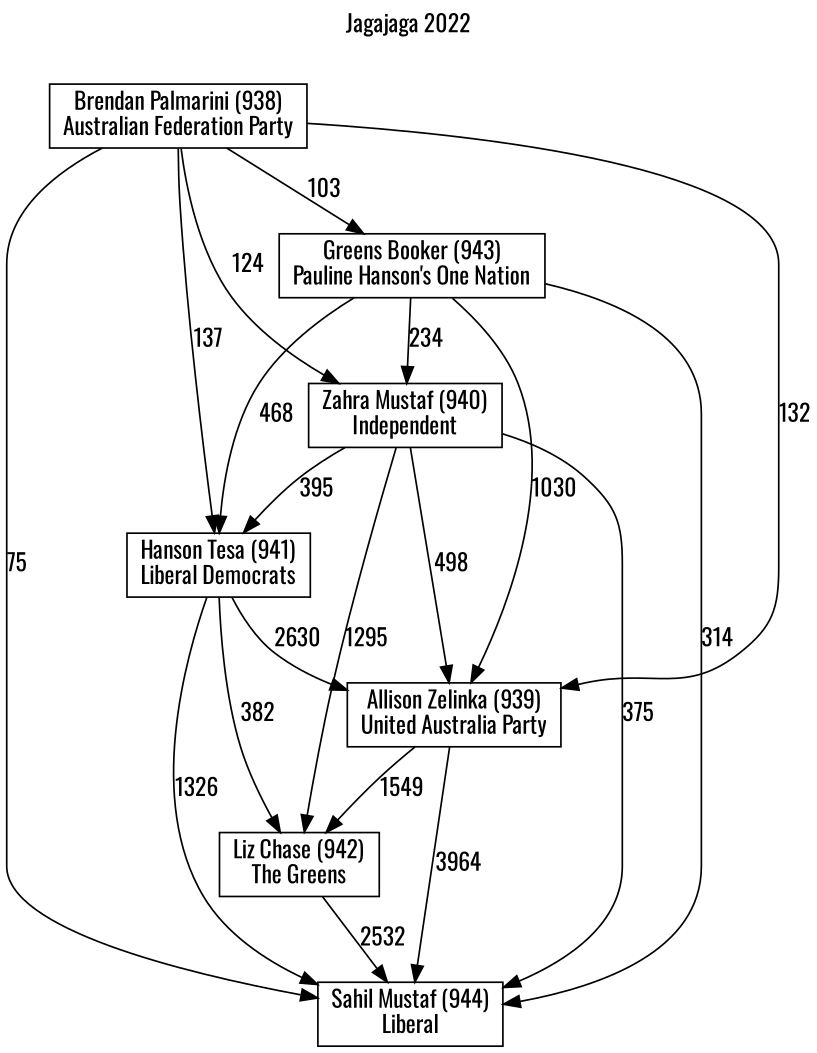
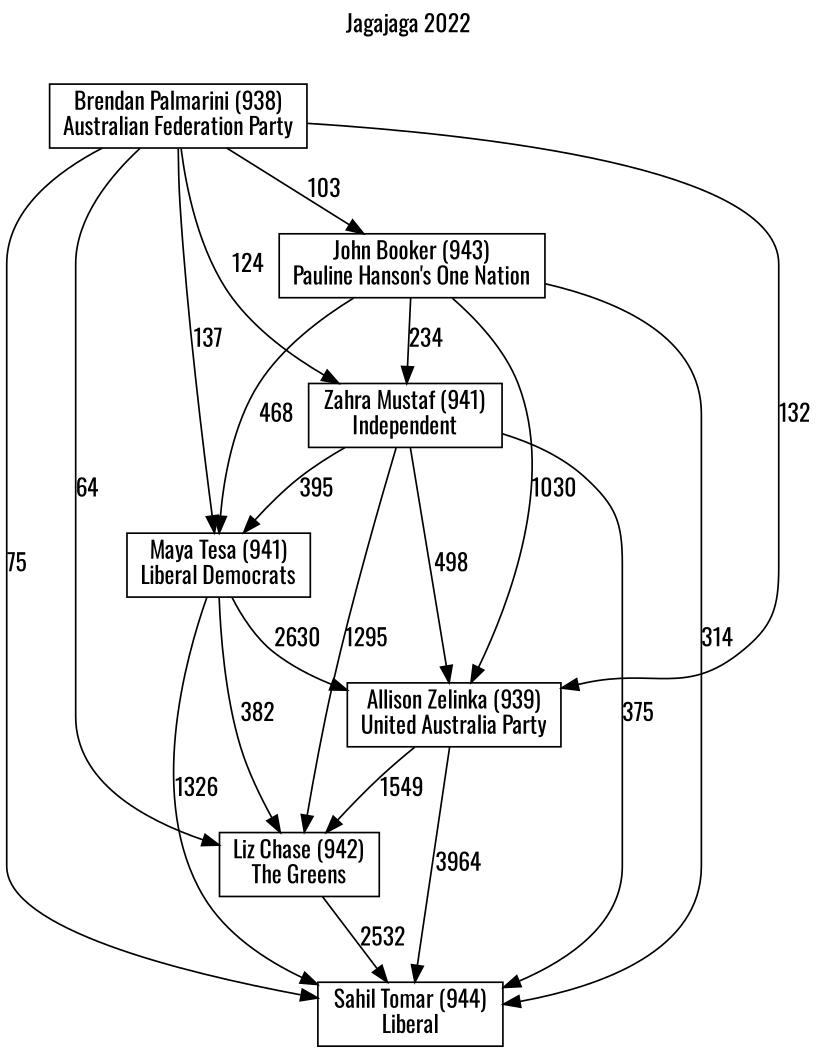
(412, 266) -> (412, 266)
(405, 415) -> (405, 415)
none -> (76, 517)
(219, 565) -> (219, 565)
(410, 1014) -> (410, 1014)
